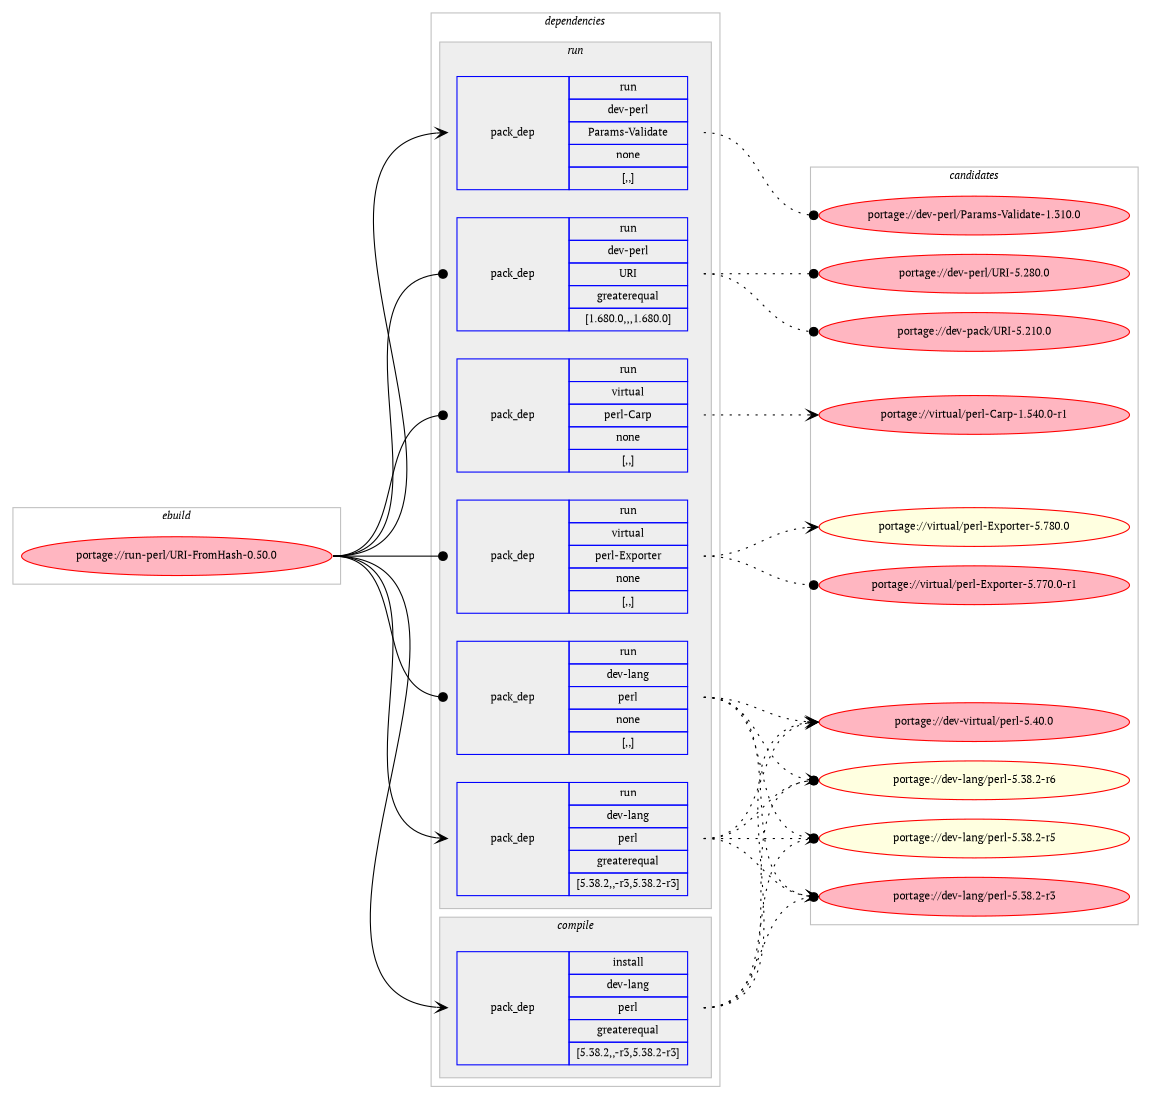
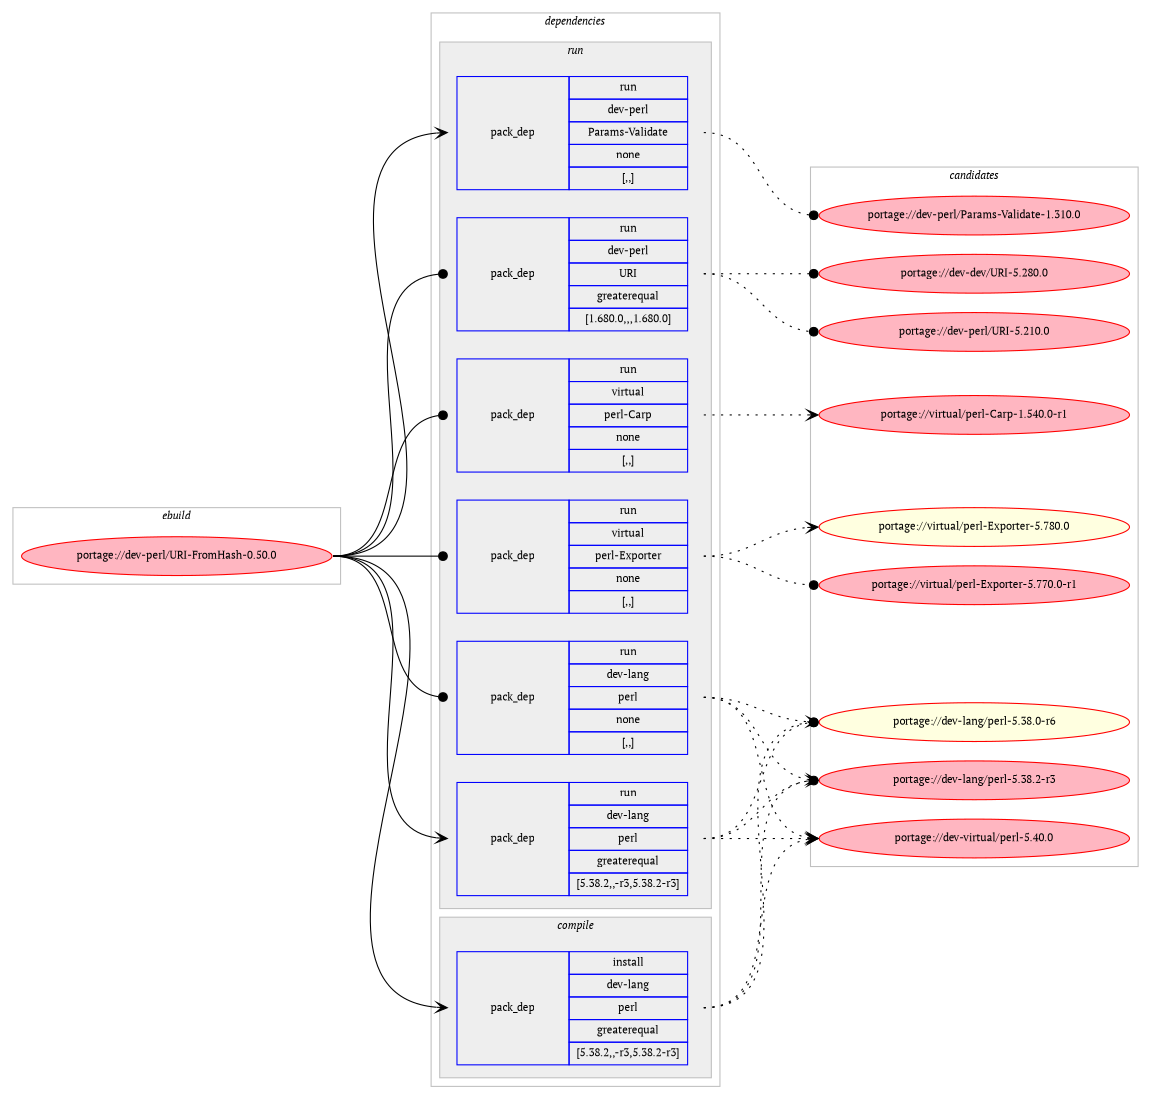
(974, 274) -> (974, 274)
(974, 332) -> (974, 332)
(177, 556) -> (177, 556)
(974, 780) -> (974, 722)
(974, 839) -> none
